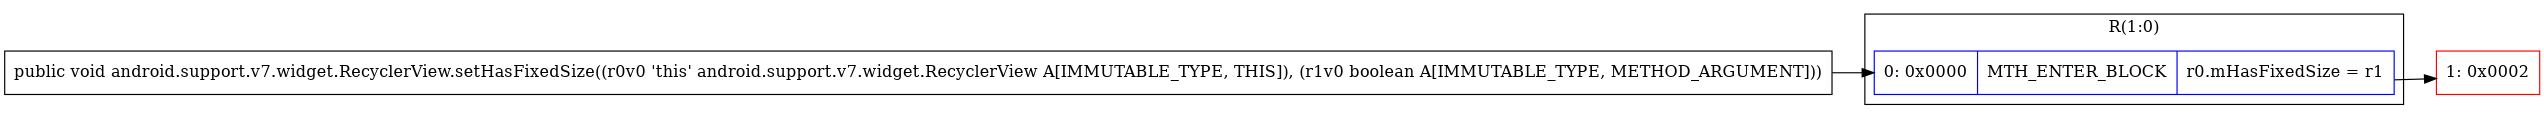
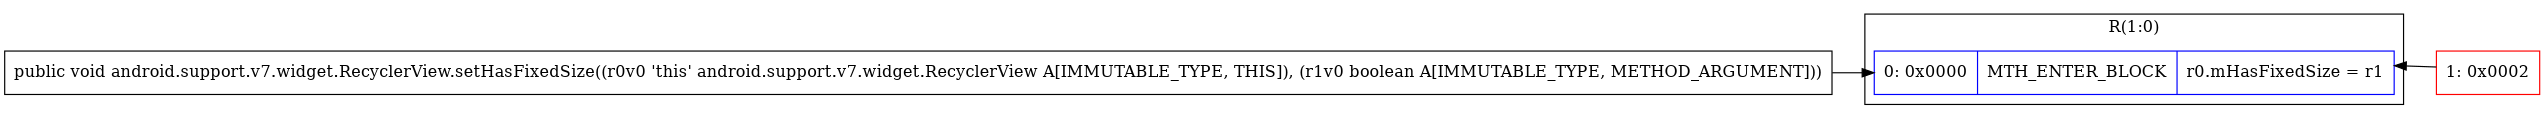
(2411, 79) -> (2421, 66)
